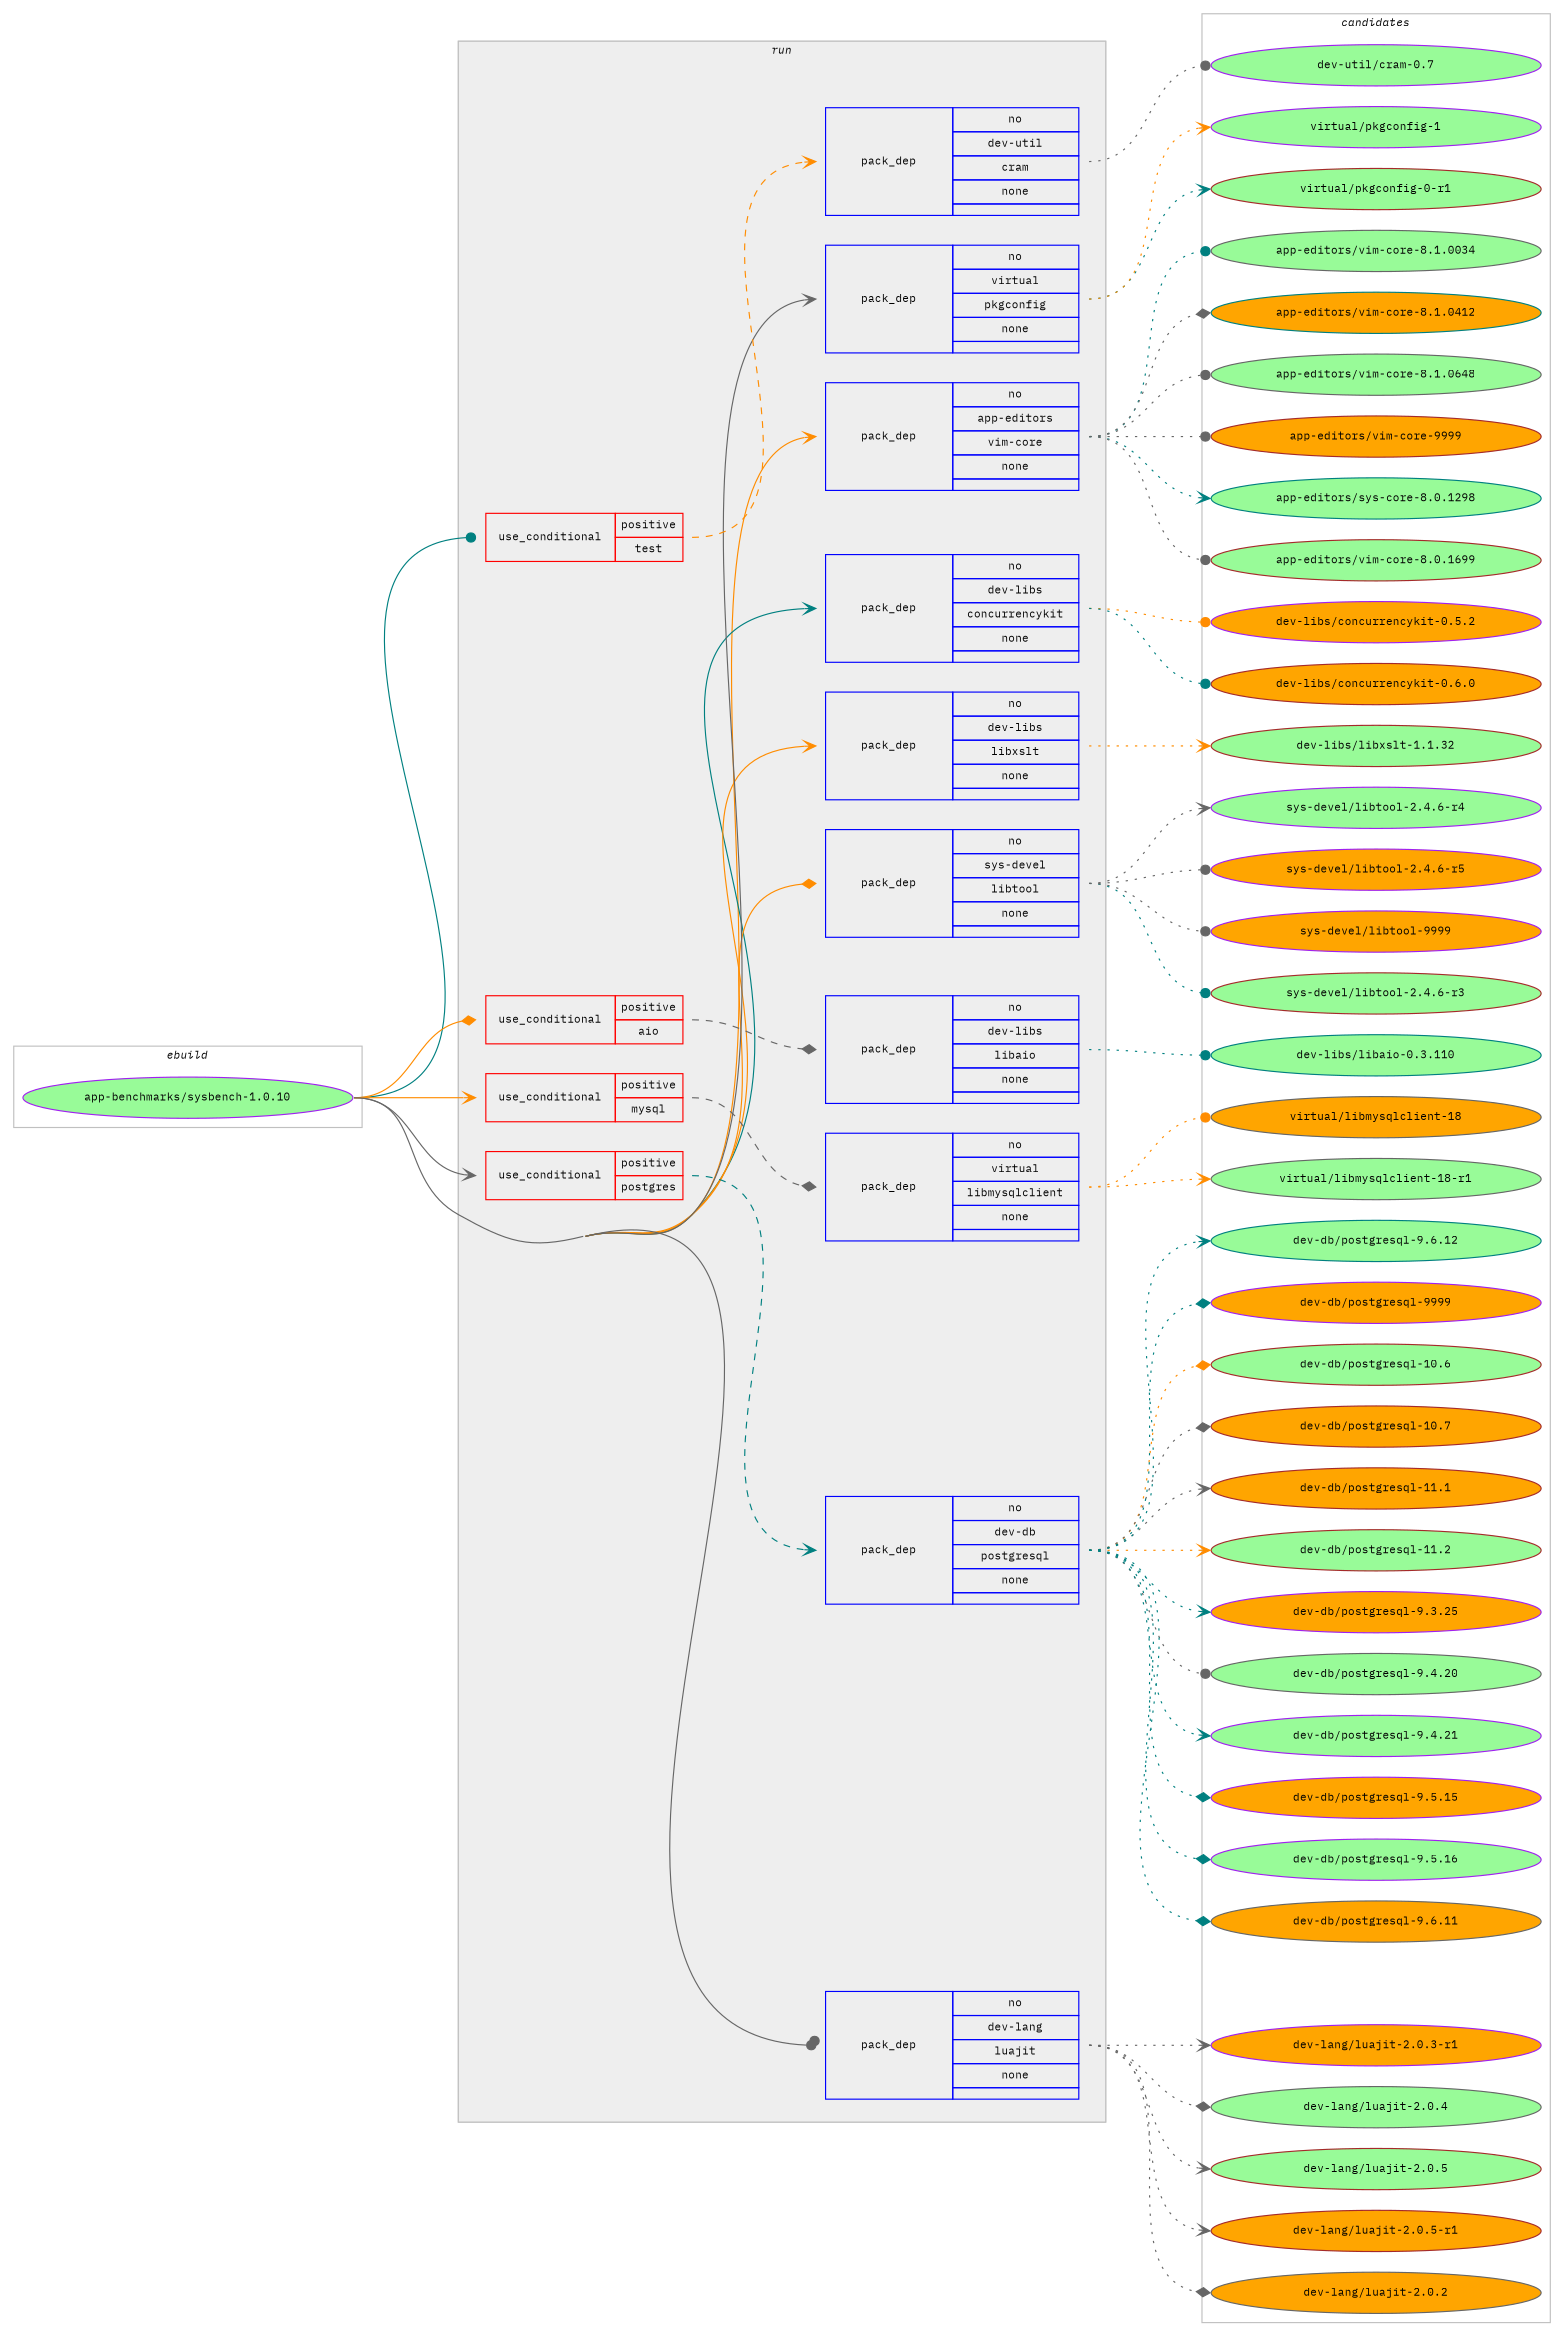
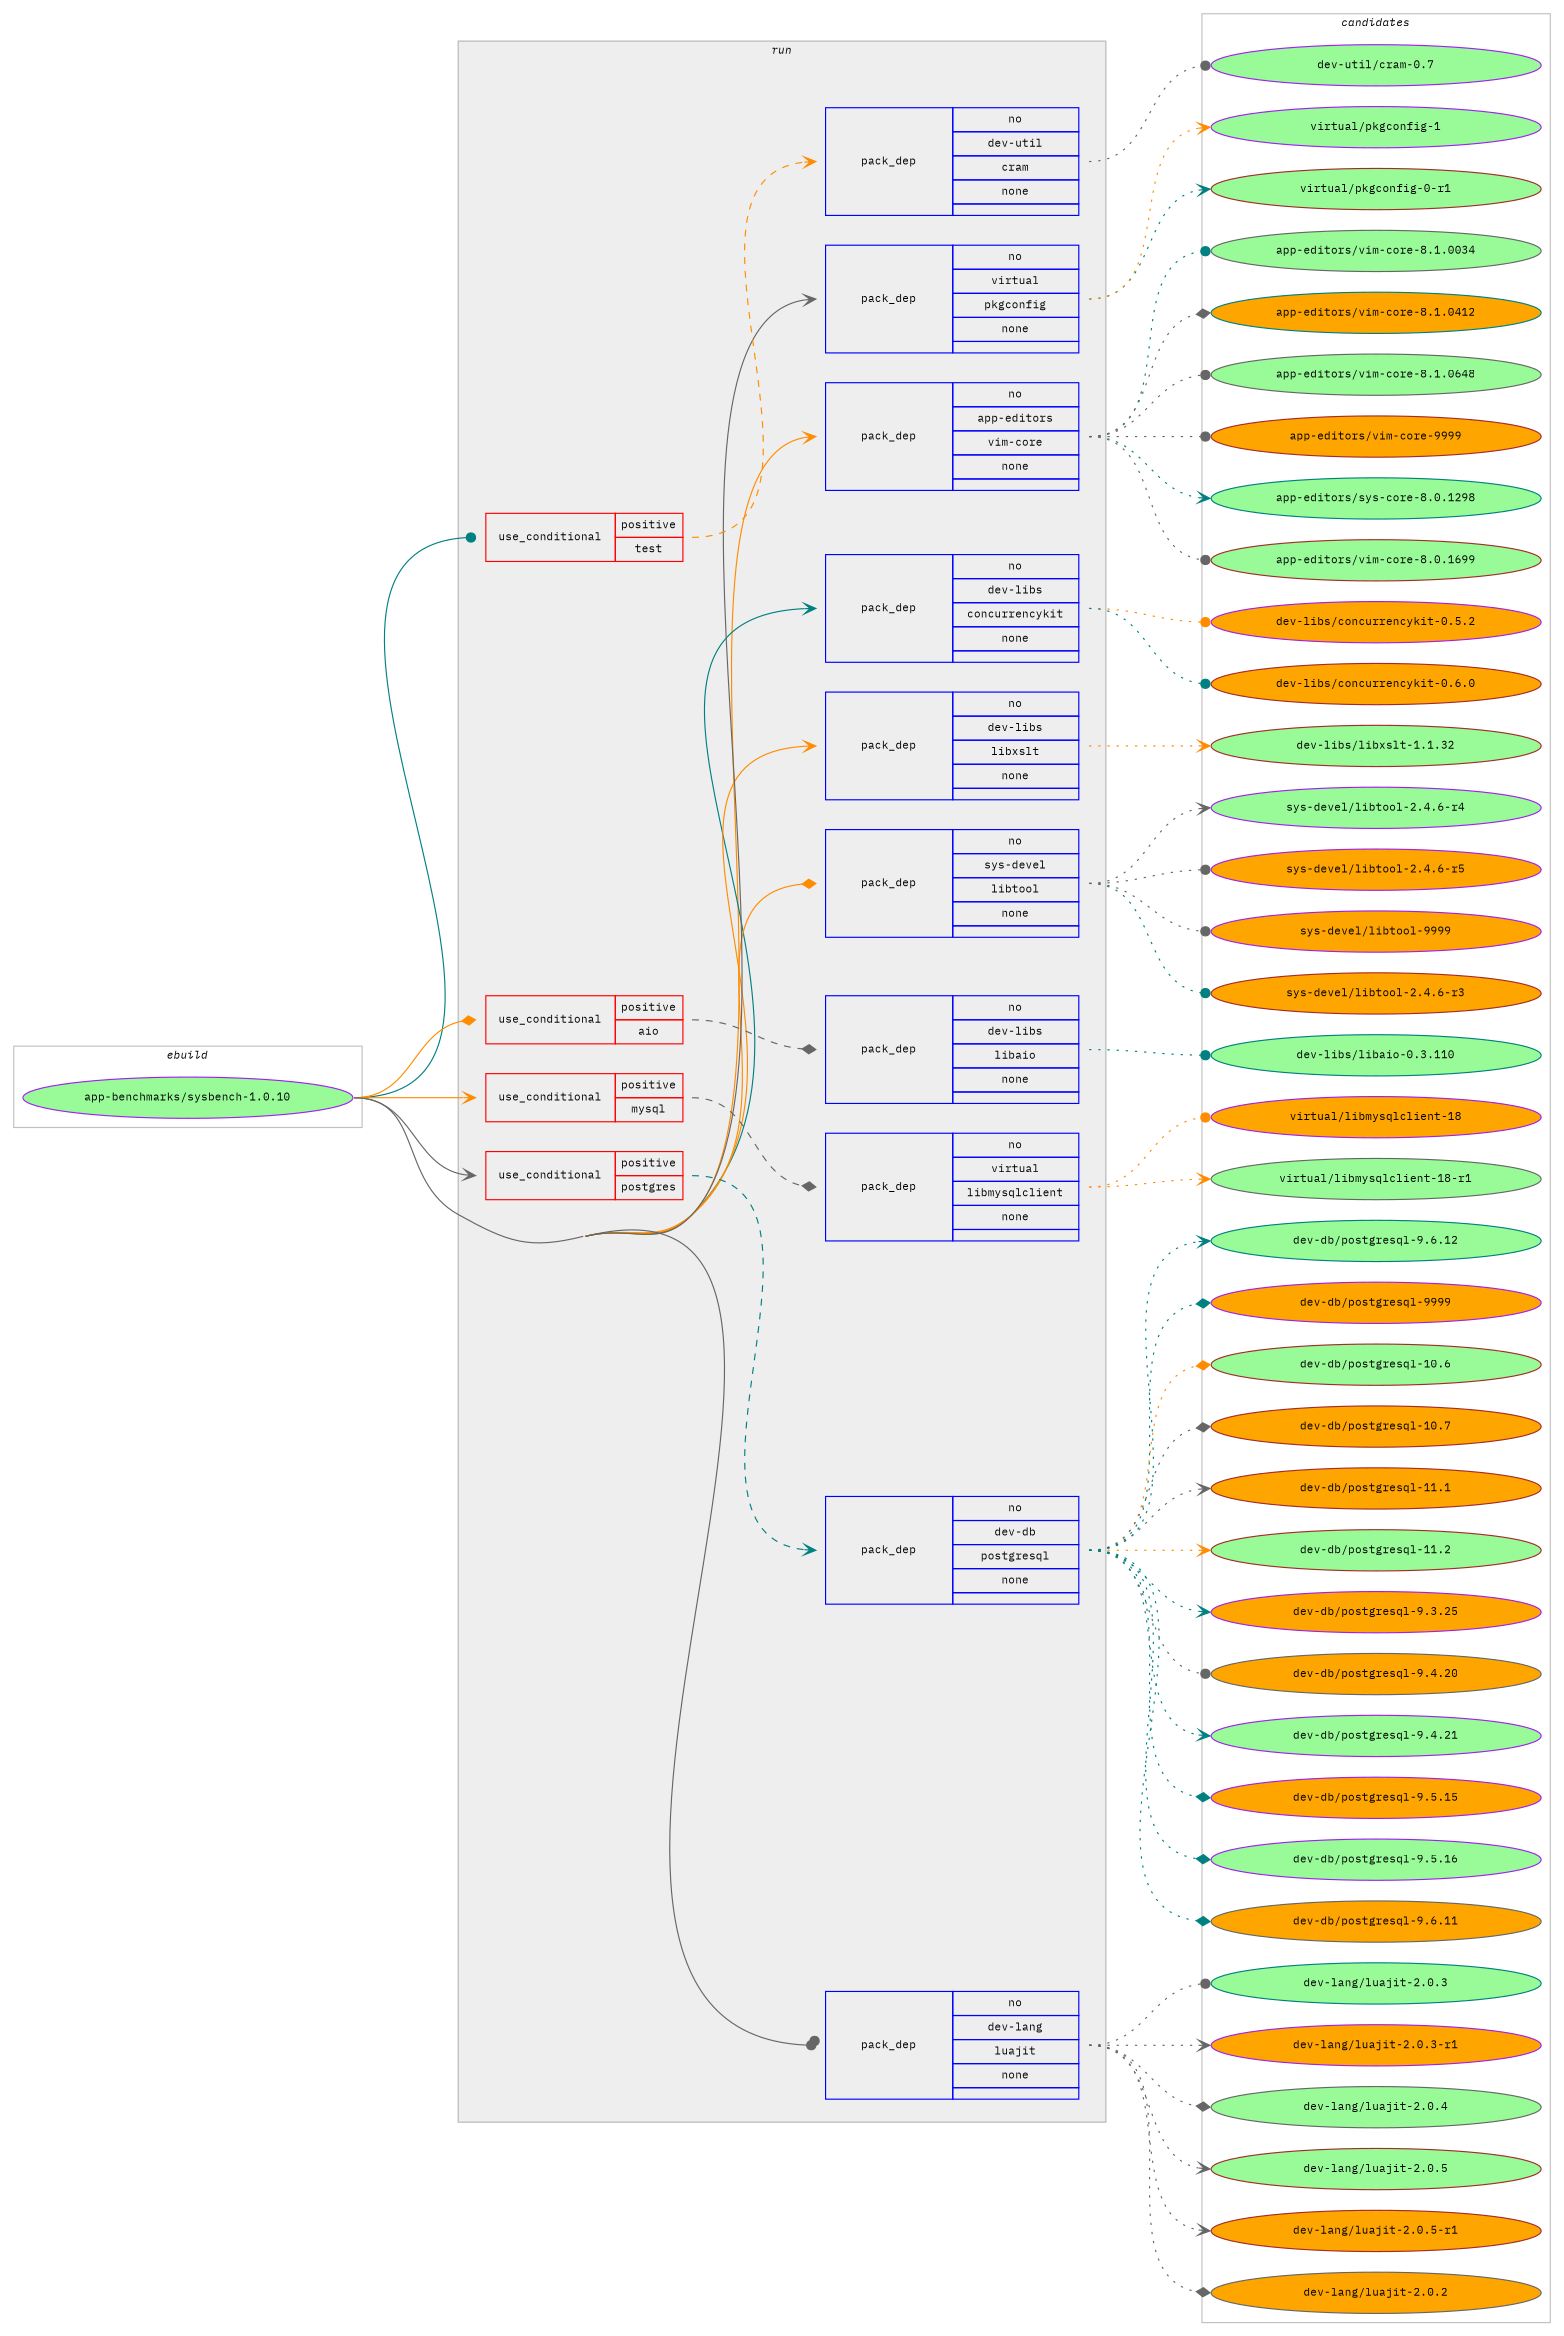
(1376, 993) -> (1376, 993)
(1376, 1117) -> (1376, 1117)
(1376, 1674) -> (1376, 1674)
none -> (1376, 1983)
